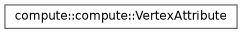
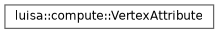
(121, 17) -> (109, 17)
